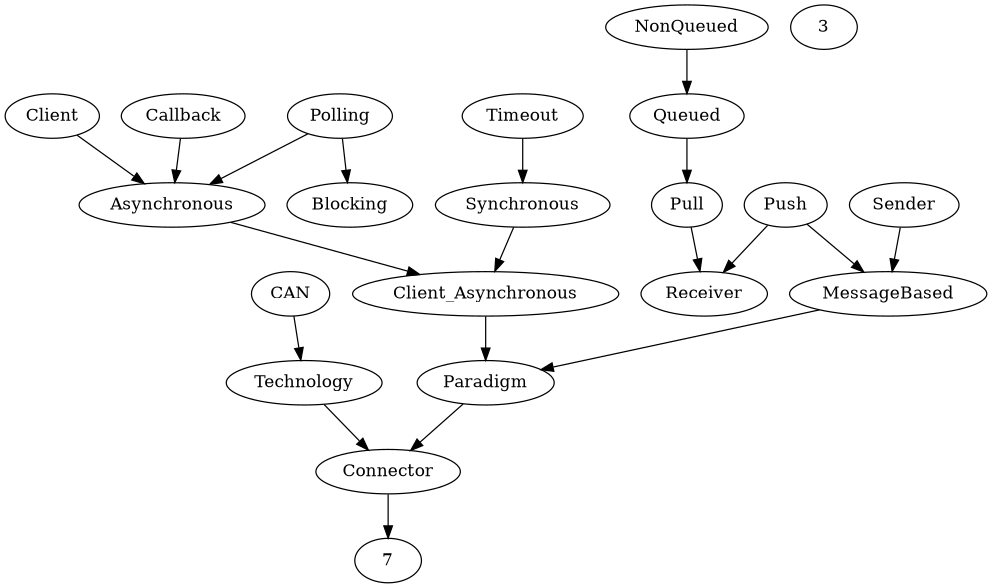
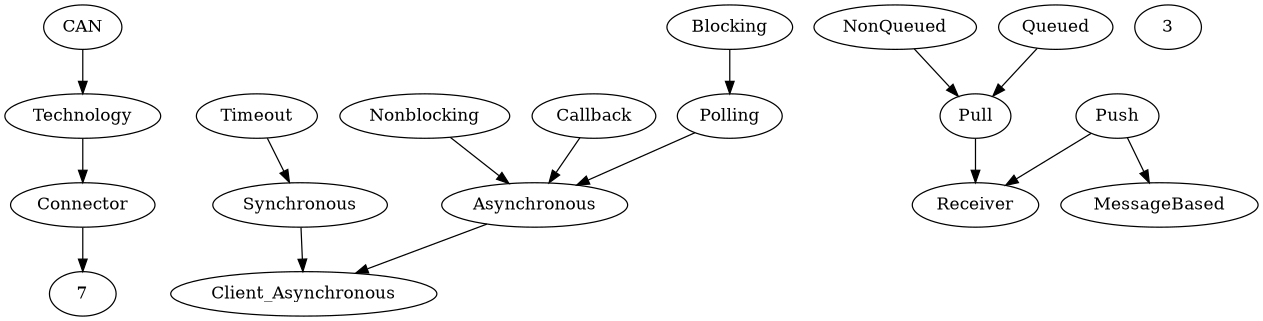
(687, 66) -> (932, 68)
(52, 116) -> (425, 116)
(344, 154) -> (730, 66)
(904, 205) -> none
(486, 383) -> none
